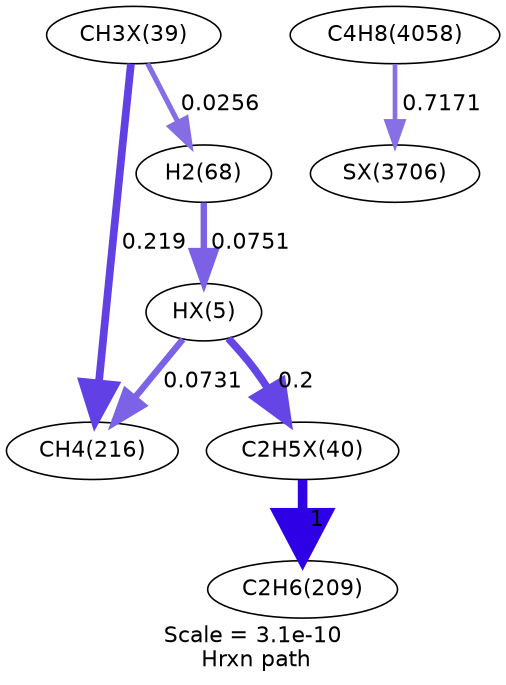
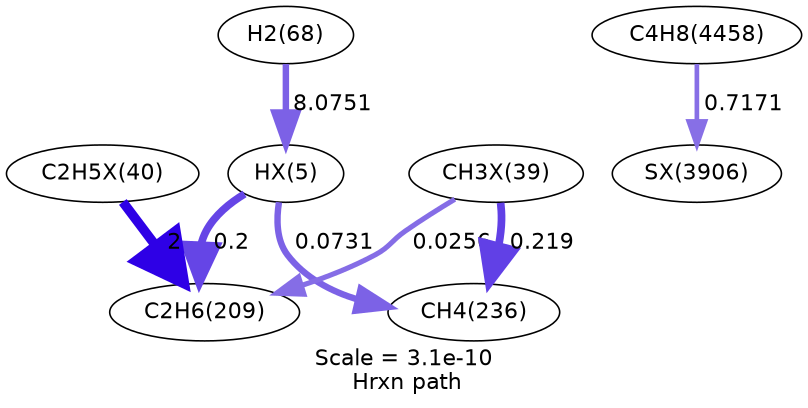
(395, 35) -> (697, 35)
(163, 93) -> (383, 250)
(395, 174) -> (697, 174)
(248, 243) -> (330, 104)
(249, 363) -> (218, 215)
(92, 451) -> (474, 312)
(314, 520) -> (171, 243)
